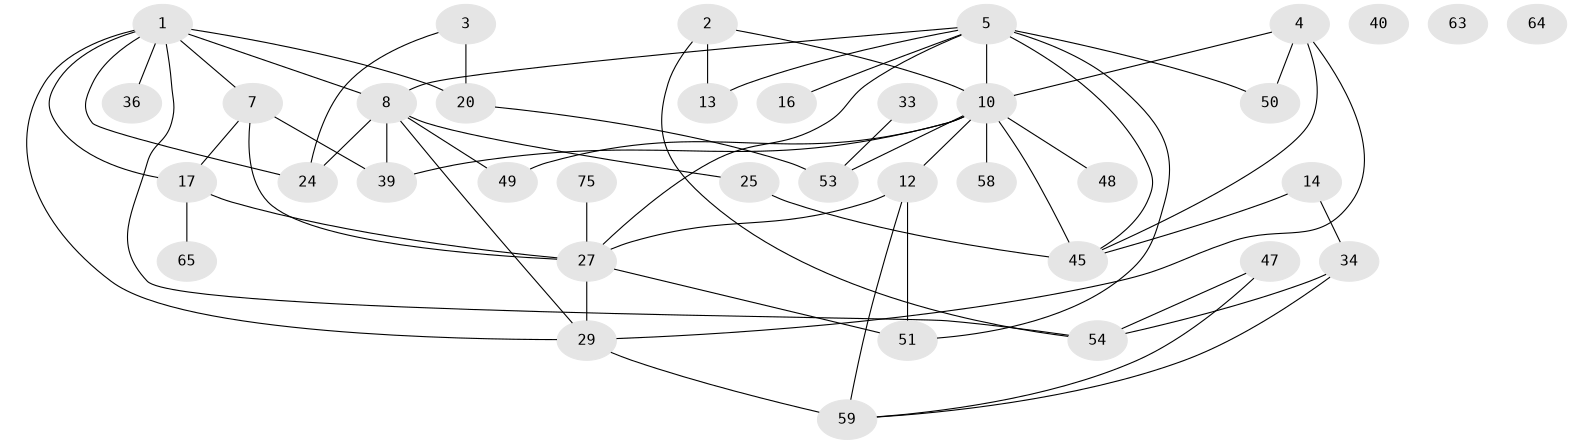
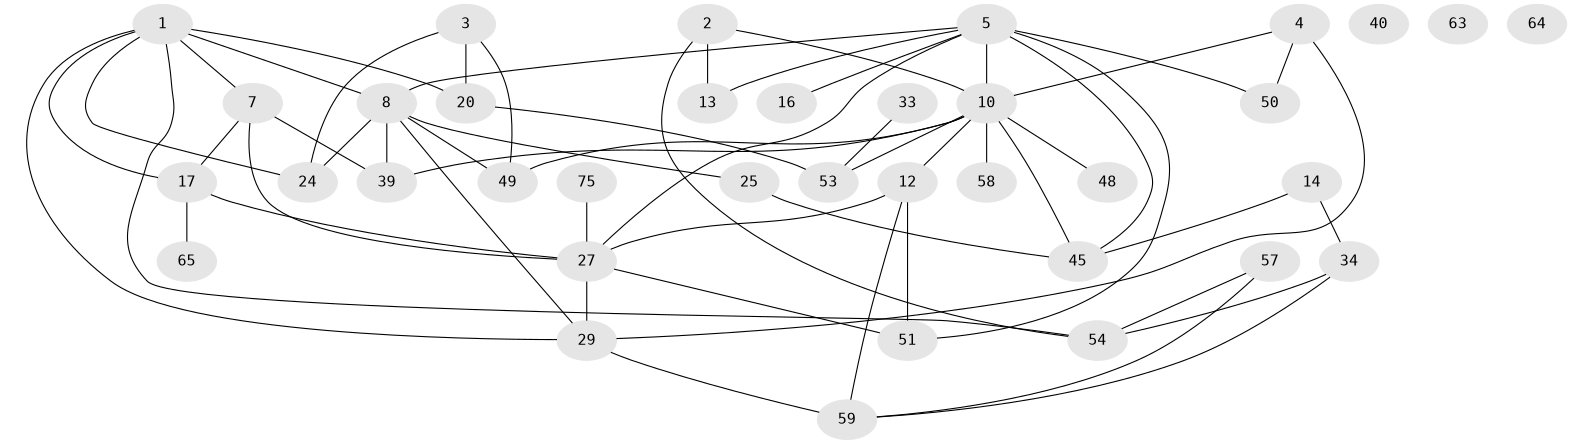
none -> (509, 98)
(132, 103) -> none
(1247, 175) -> none
(1270, 261) -> (1270, 261)
